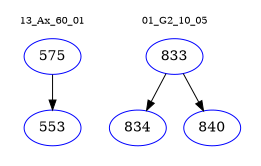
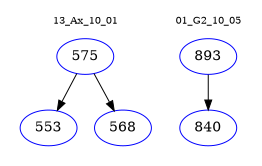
(53, 21) -> (86, 21)
(175, 57) -> (208, 57)
none -> (123, 128)
(138, 128) -> none
